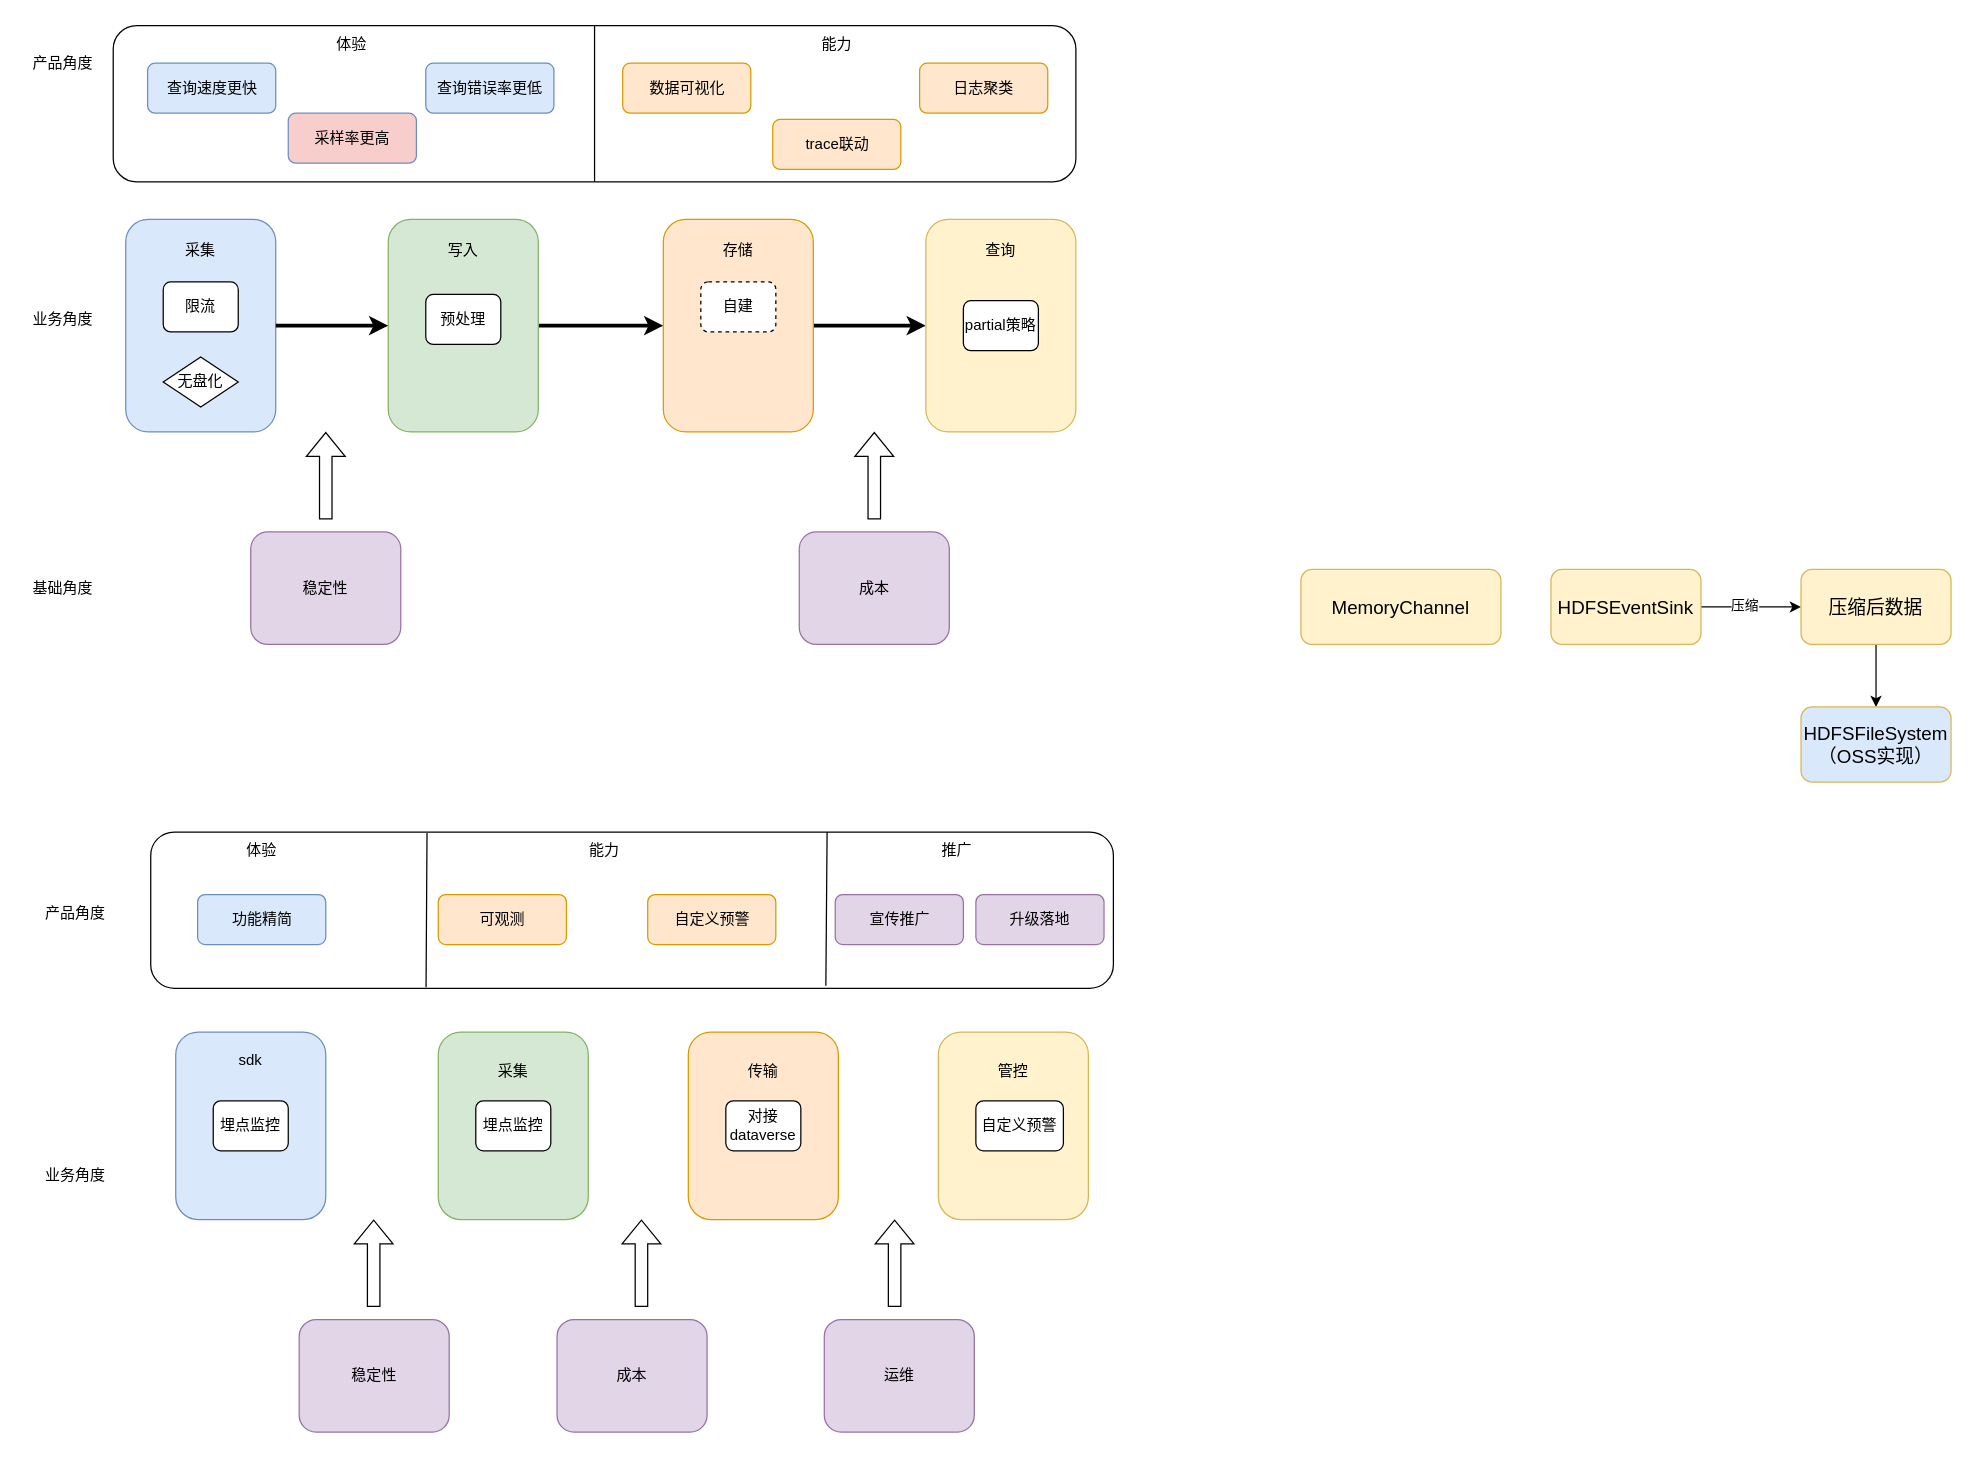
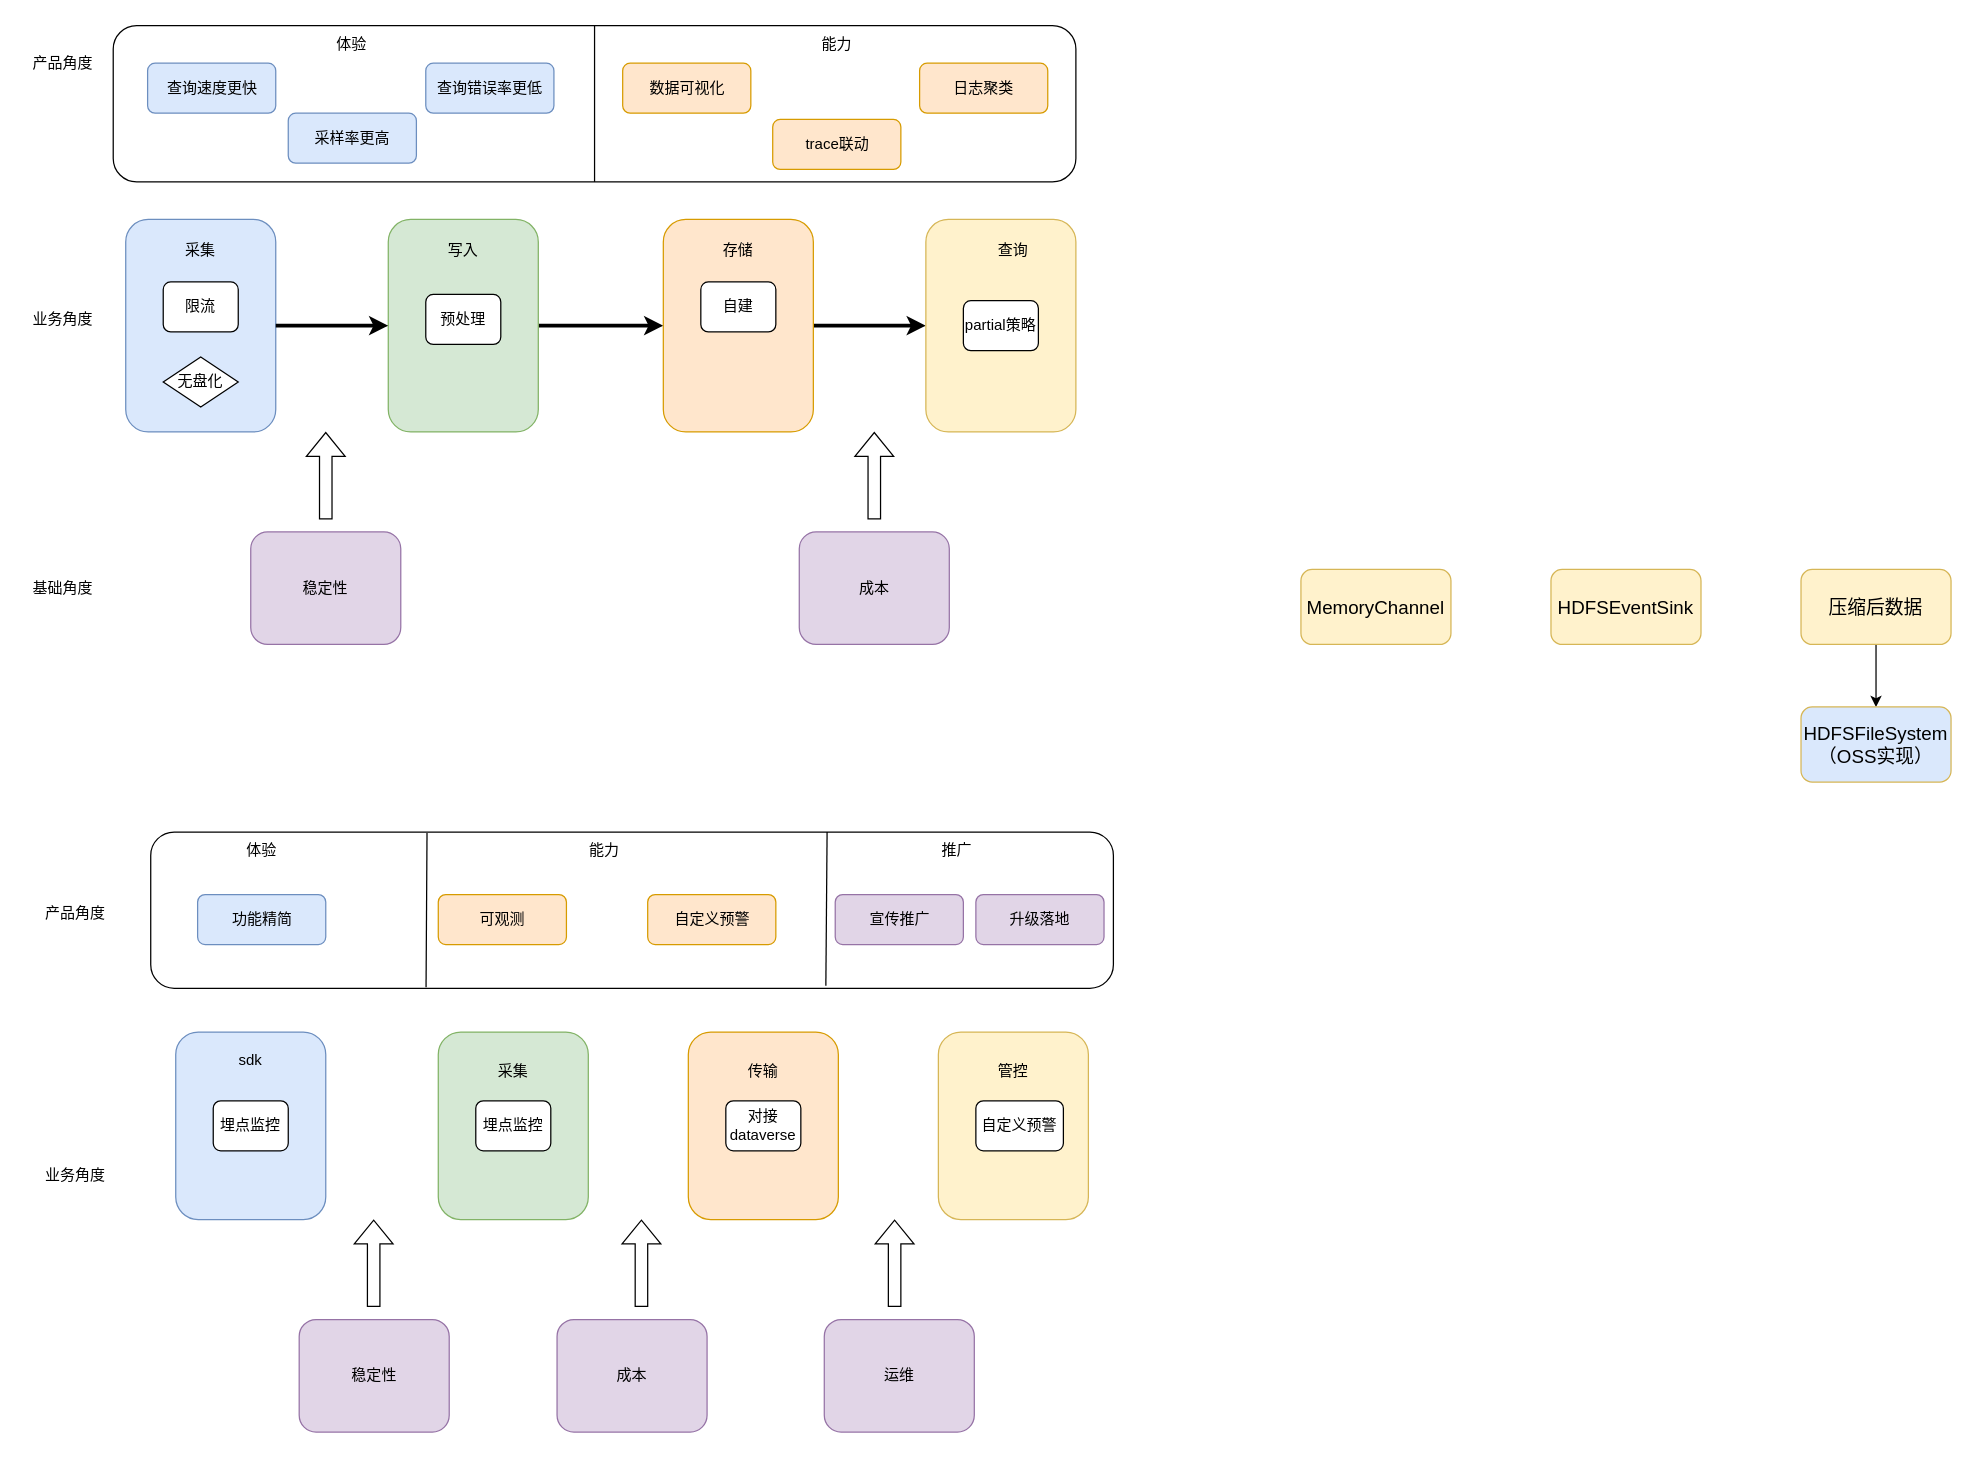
(352, 138) -> (352, 138)
(1001, 251) -> (1013, 251)
(738, 307) -> (738, 307)
(1401, 607) -> (1376, 607)
(1747, 607) -> none
